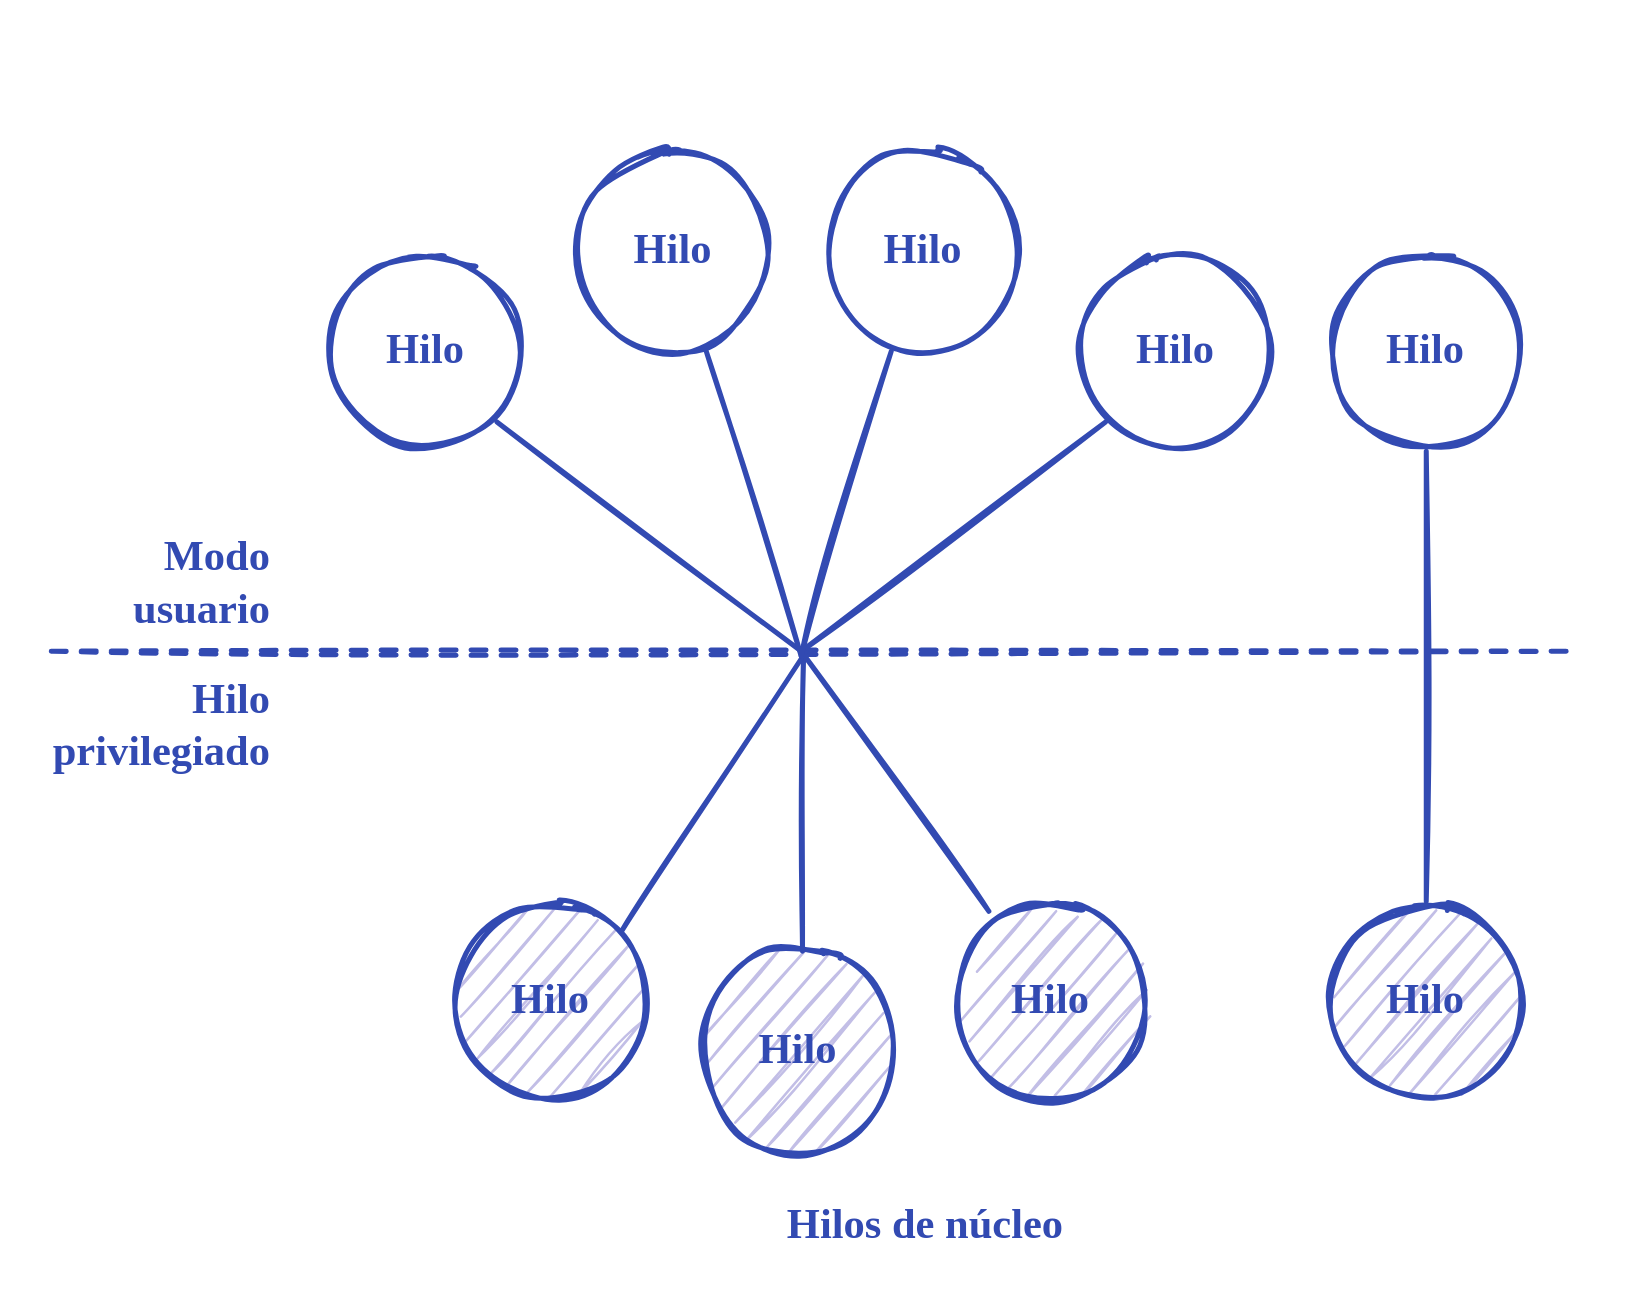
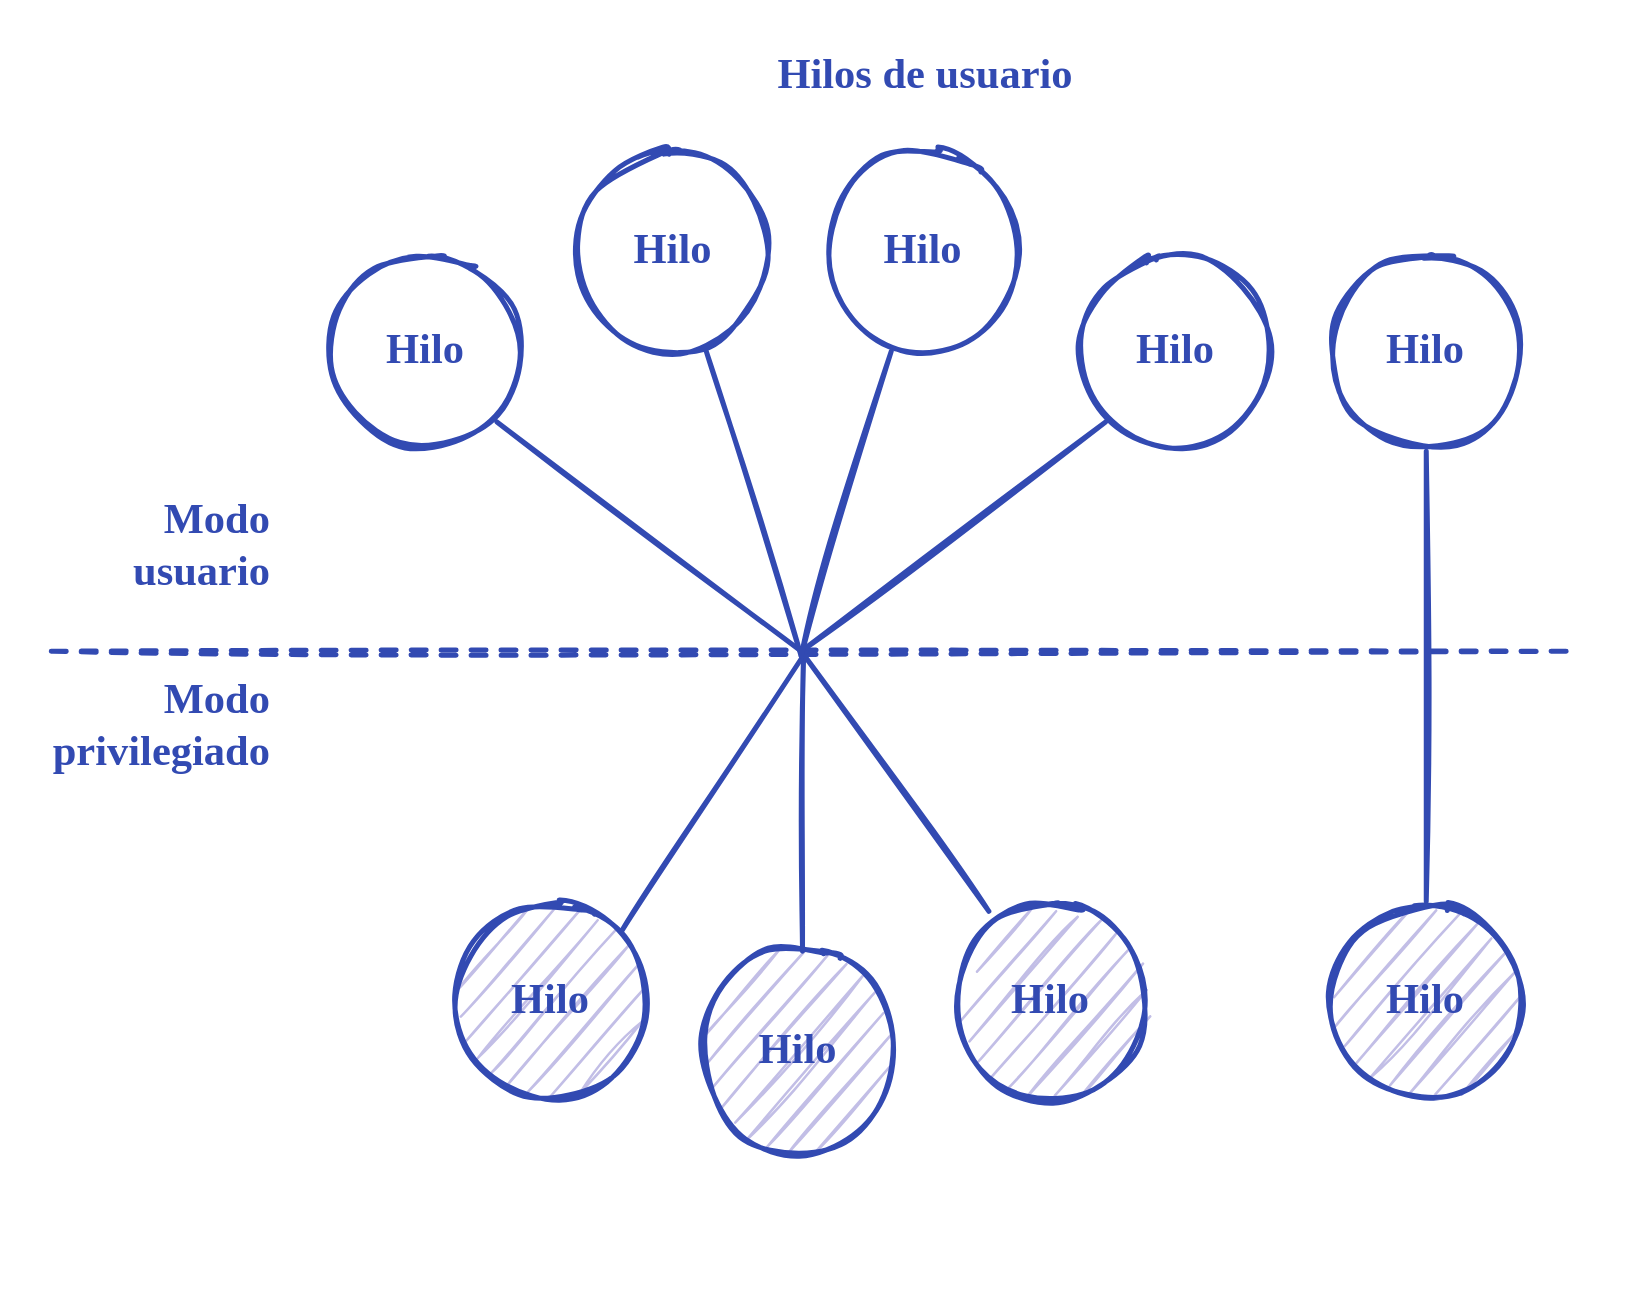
none -> (926, 76)
(189, 583) -> (189, 545)
(163, 726) -> (163, 726)
(926, 1226) -> none
